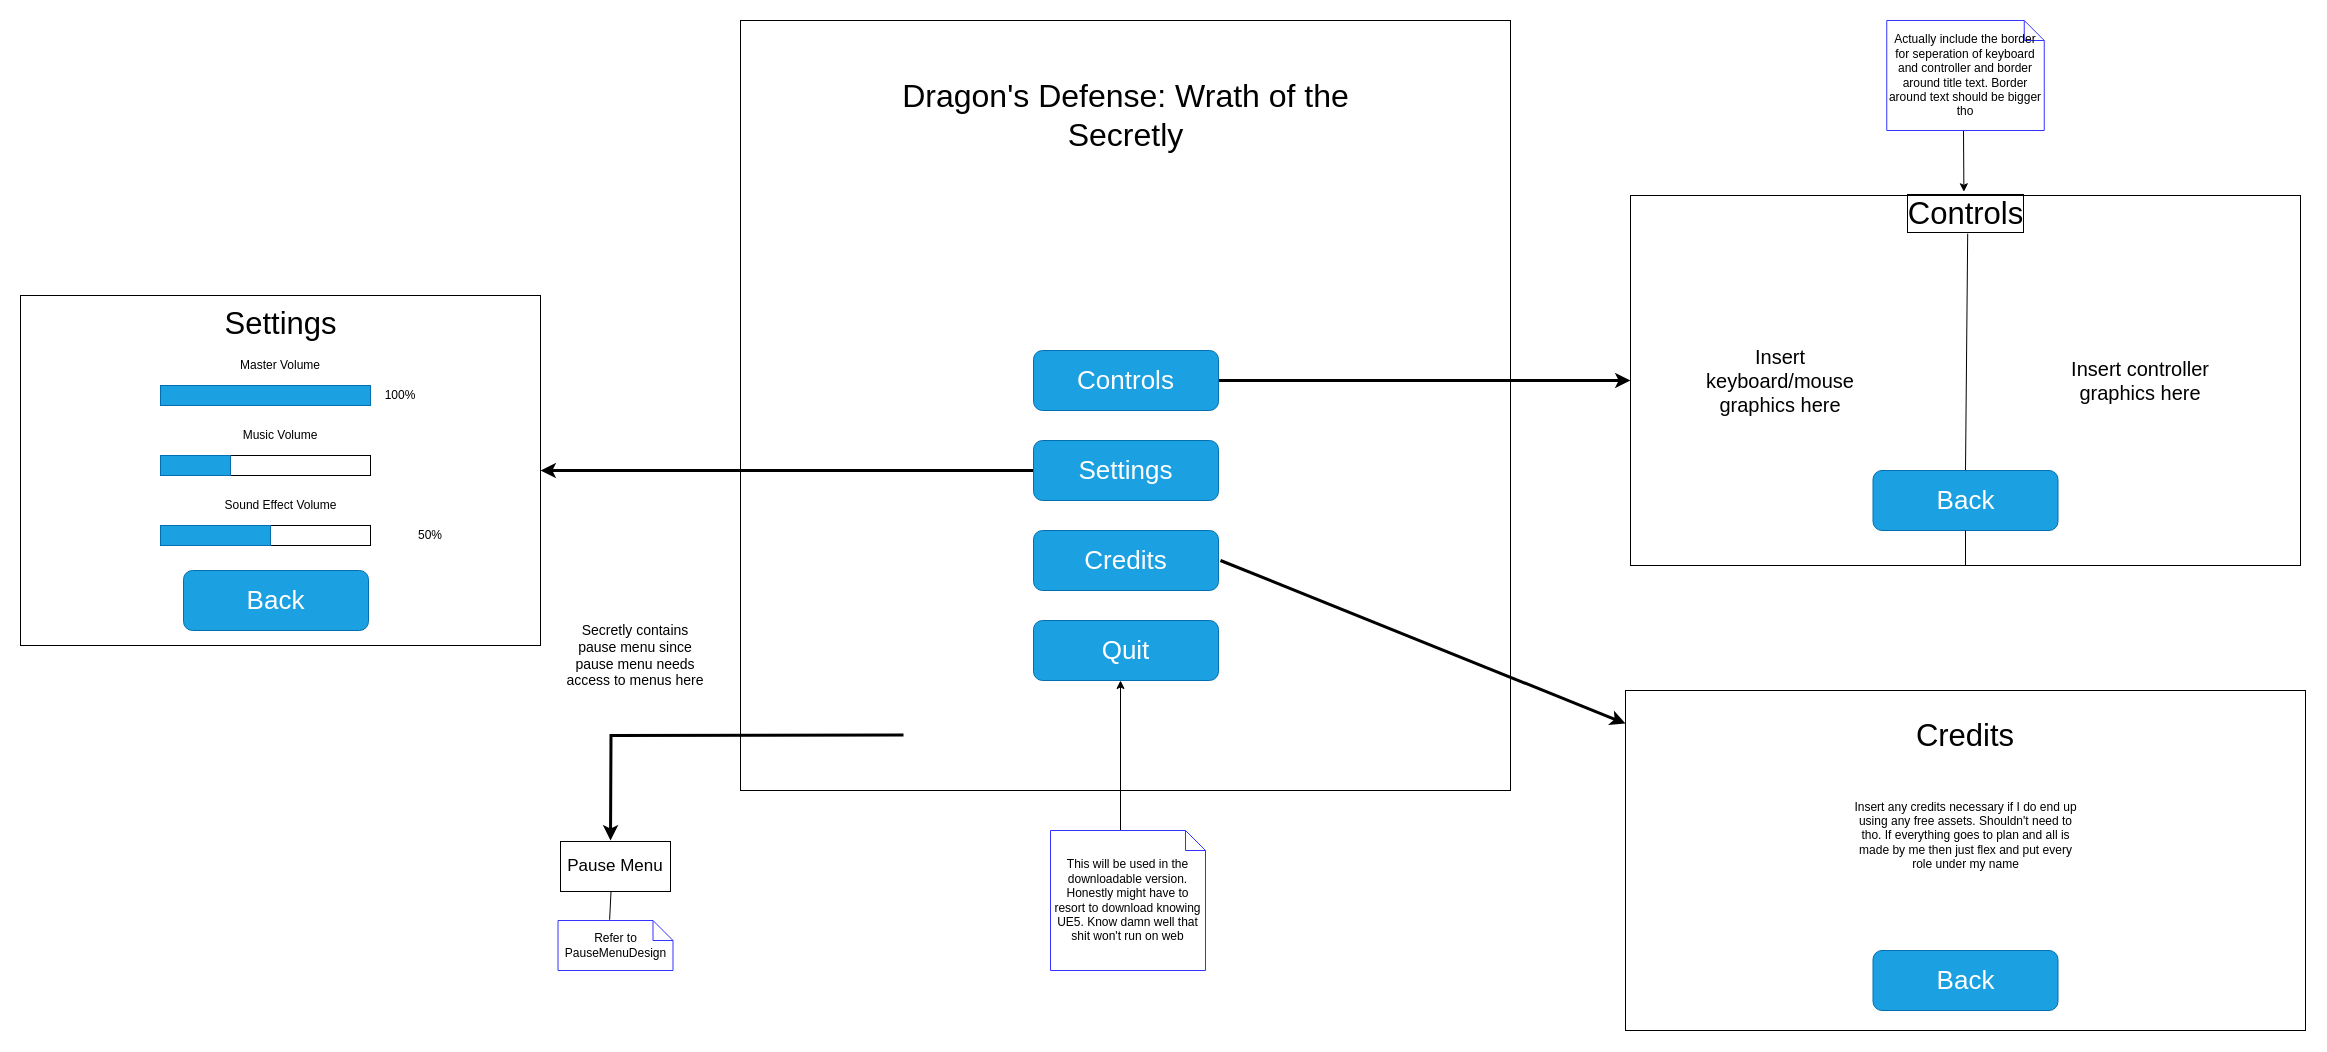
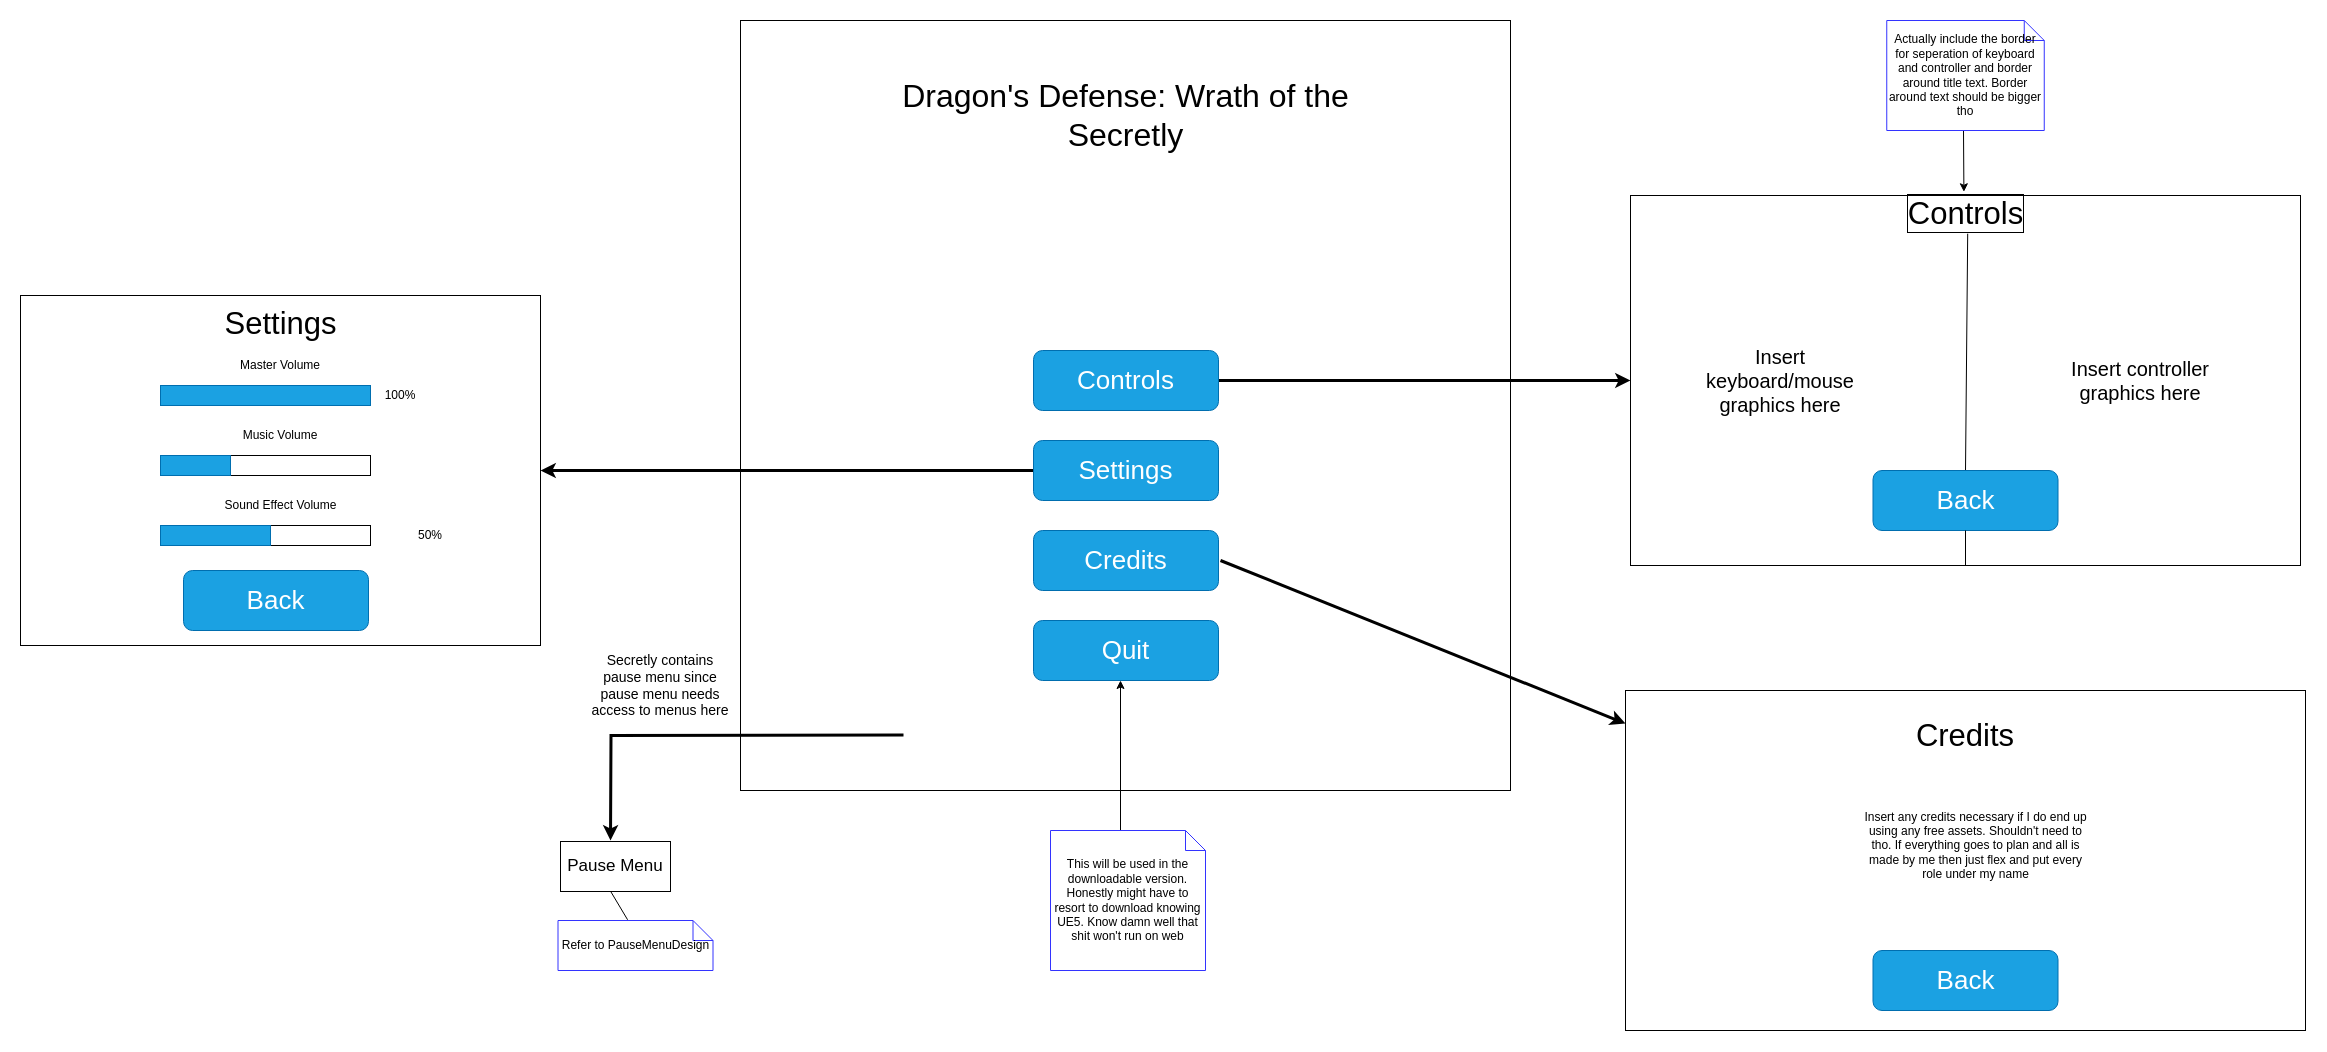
(636, 656) -> (661, 686)
(1966, 836) -> (1976, 846)
(616, 946) -> (636, 946)
